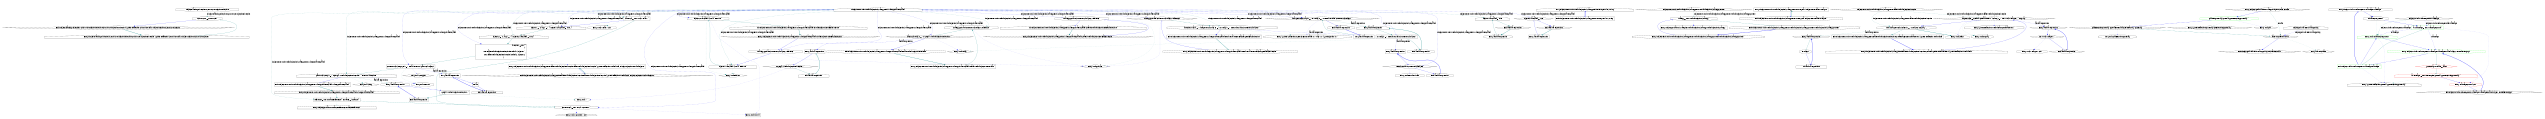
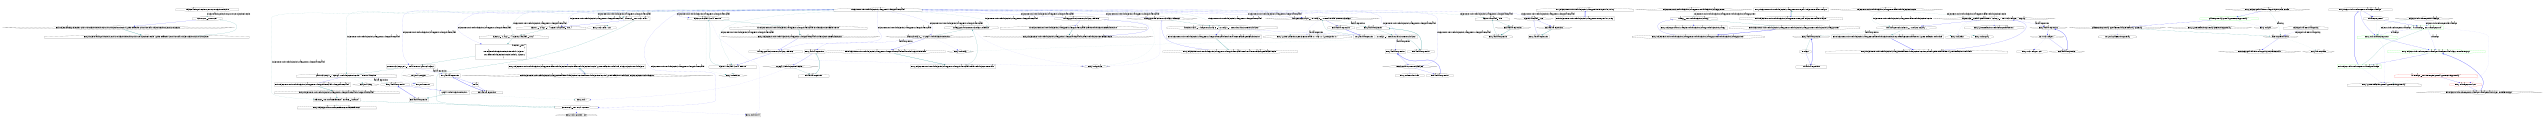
(2280, 23) -> (2280, 23)
(1933, 33) -> (1933, 33)
(2368, 52) -> (2365, 24)
(2436, 67) -> none
